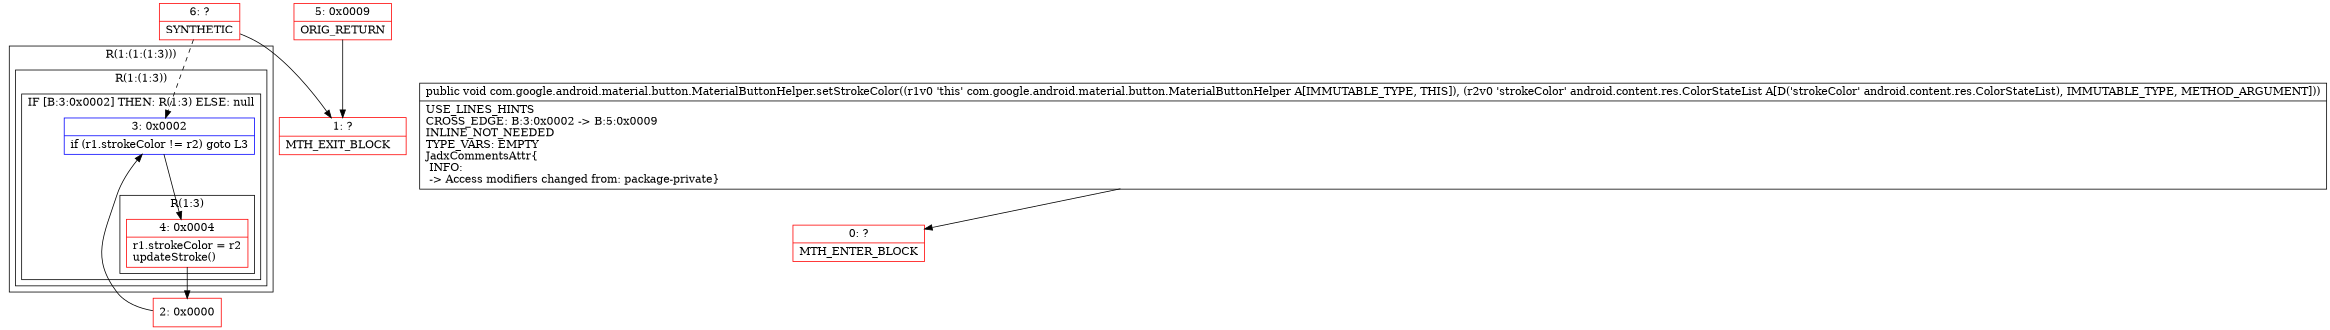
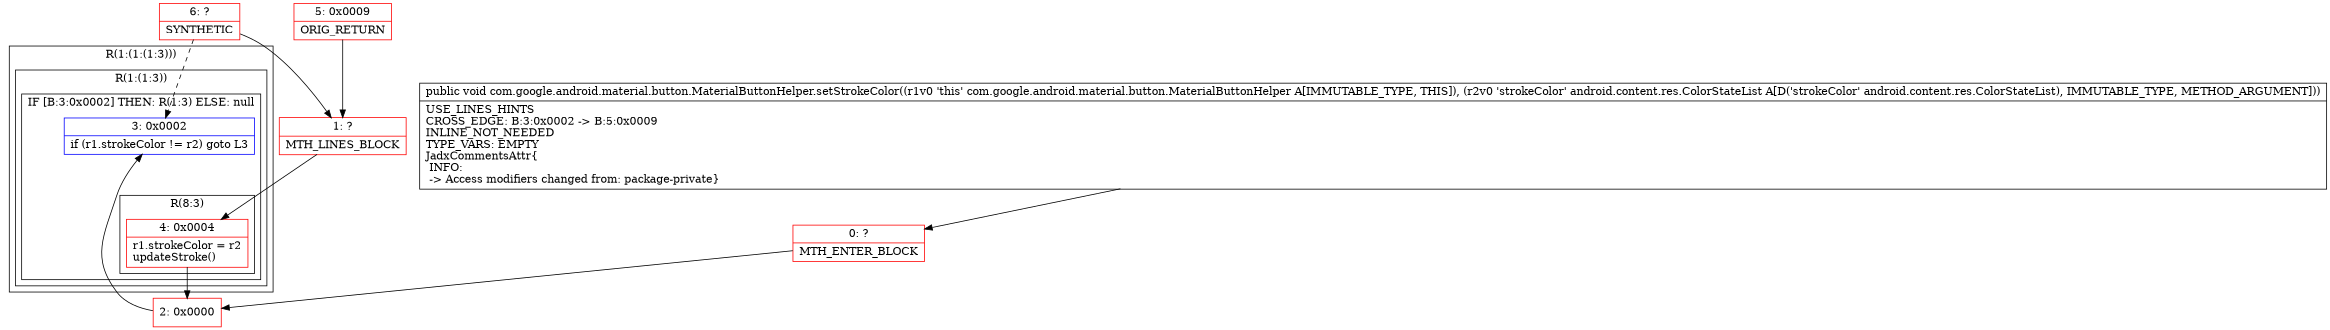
(338, 145) -> (343, 145)
(171, 183) -> (279, 180)
(187, 204) -> (187, 204)
none -> (511, 279)
